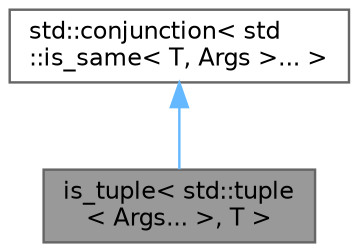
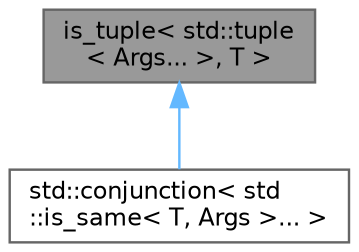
(179, 139) -> (179, 139)
